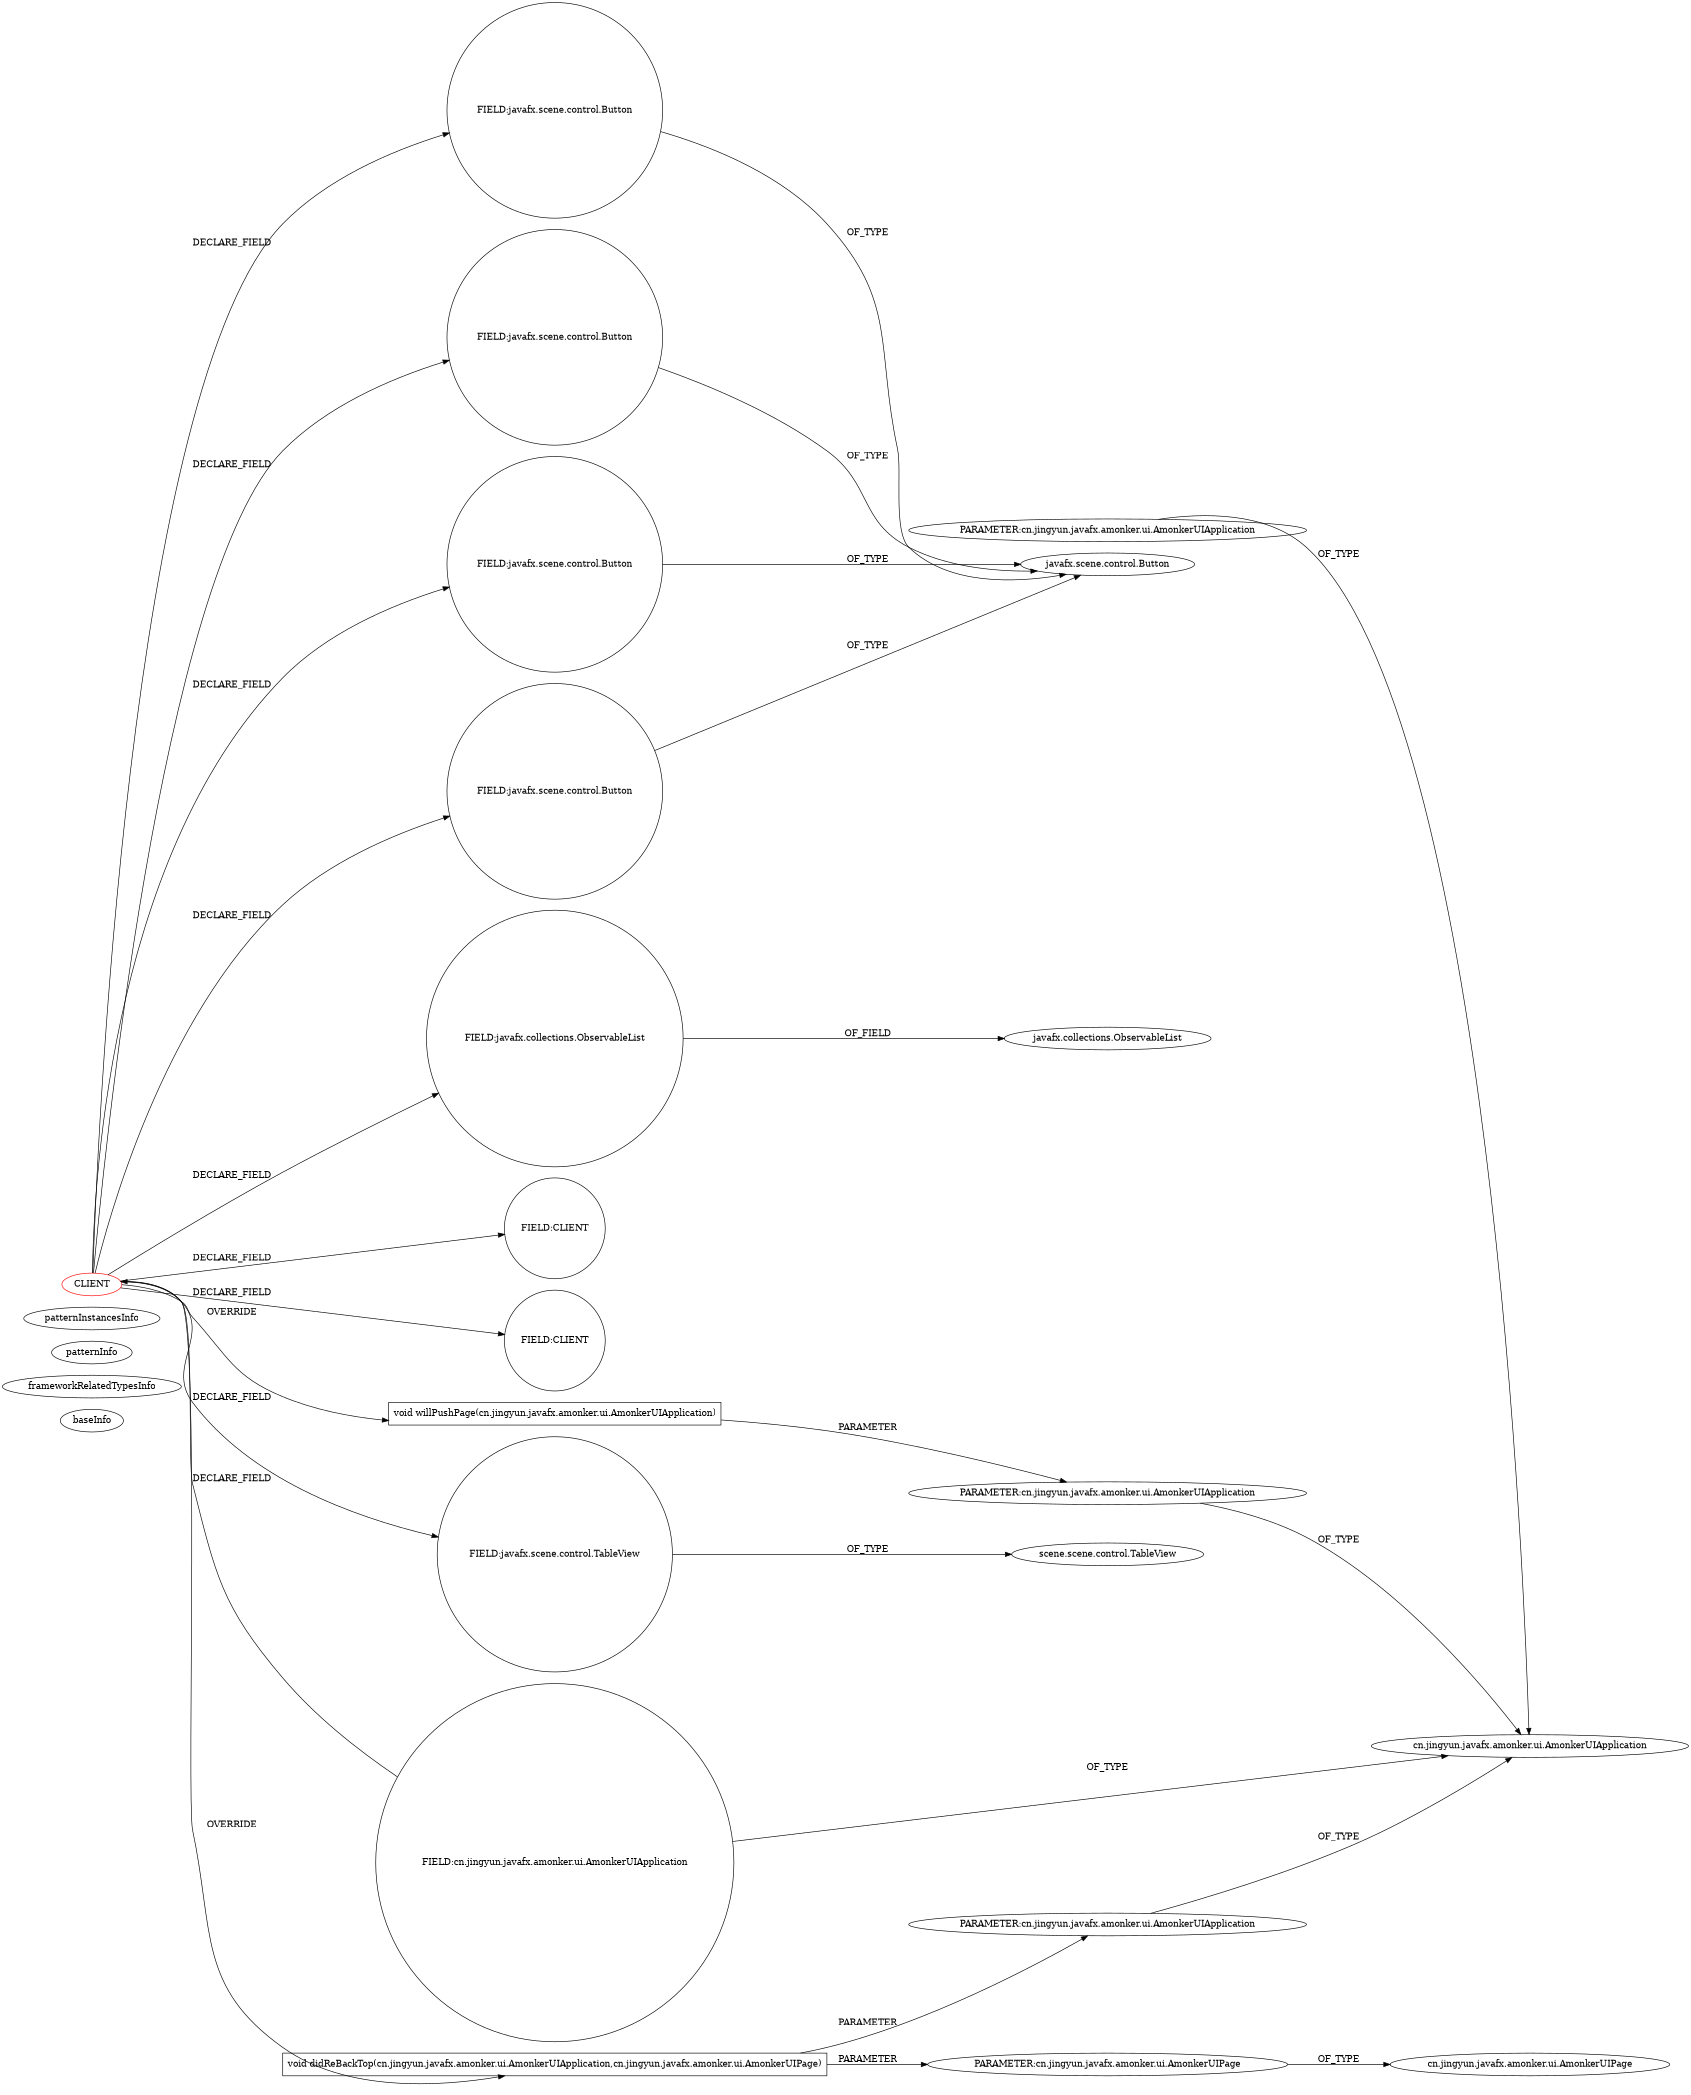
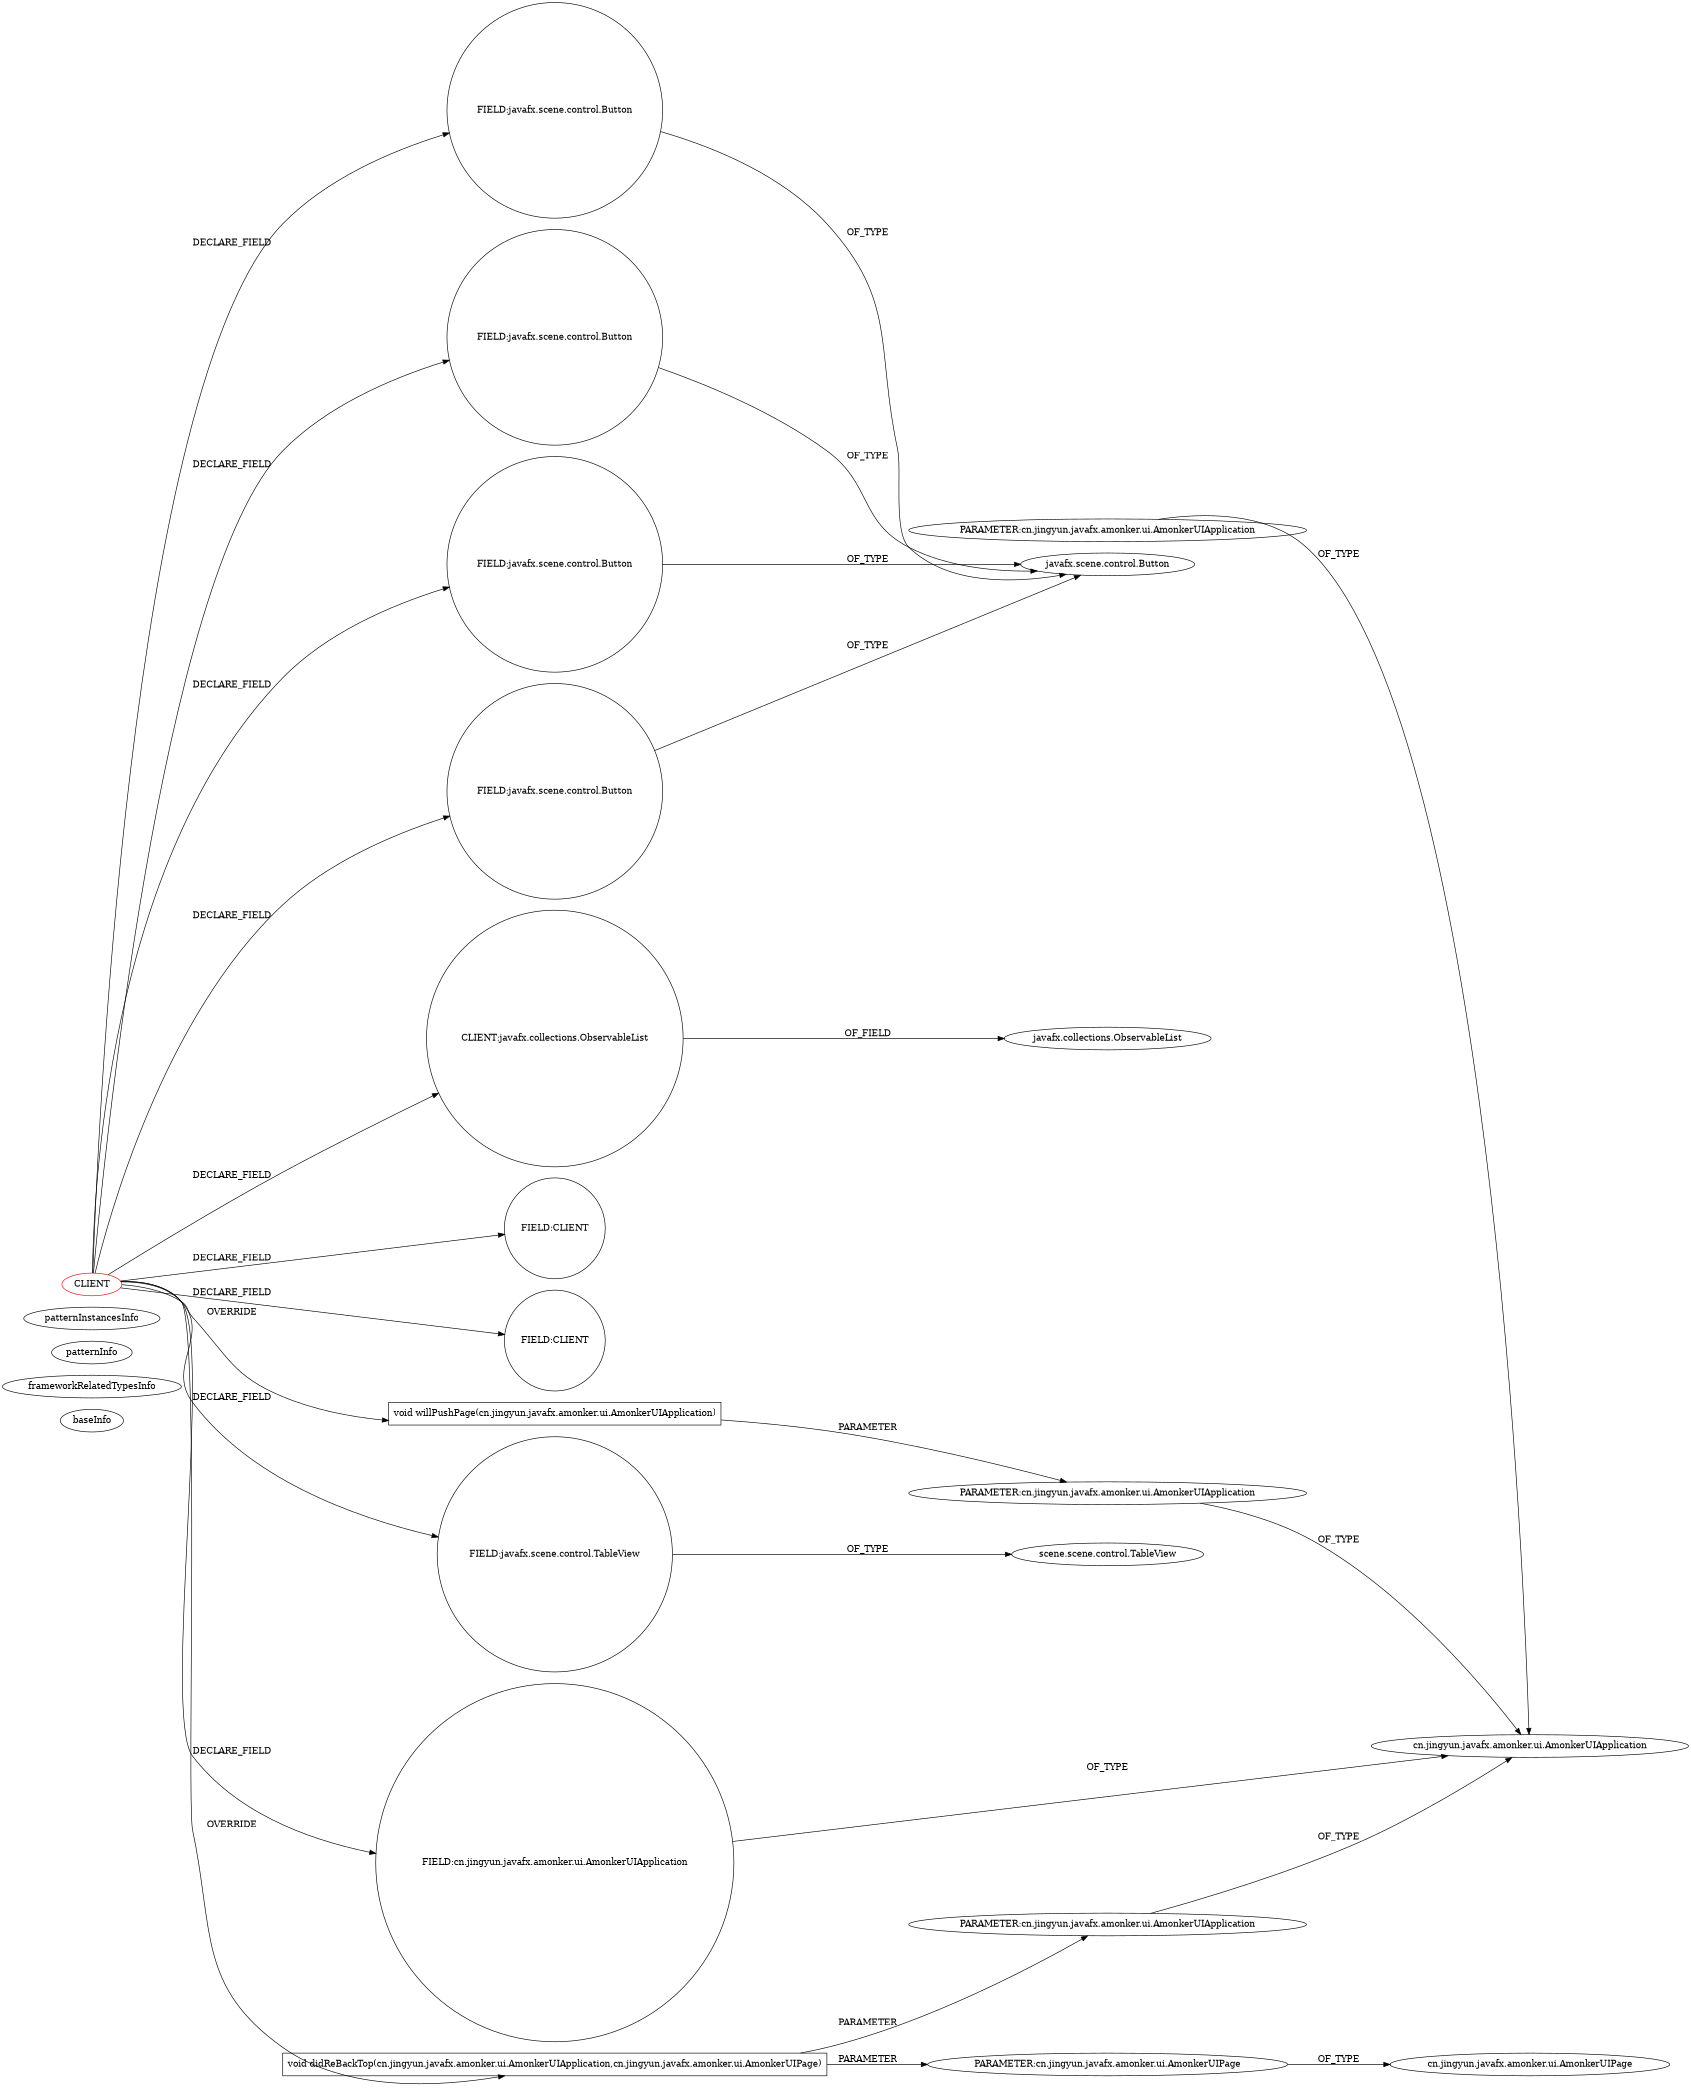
(555, 1039) -> (555, 1039)
(209, 1545) -> (184, 1599)
